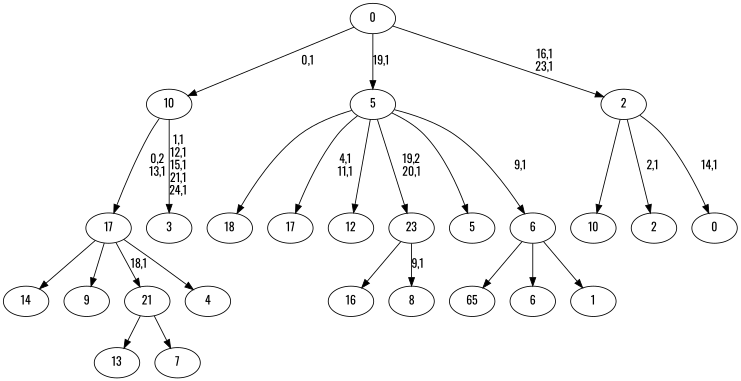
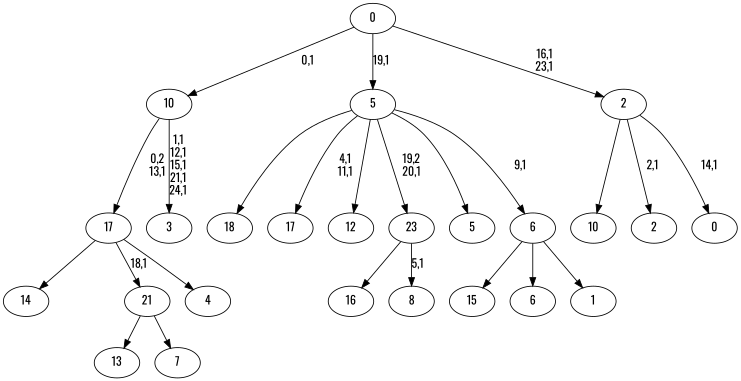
(418, 265) -> (418, 265)
(87, 301) -> none
(472, 301) -> (472, 301)
